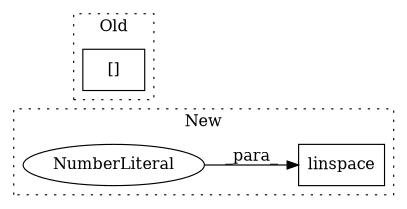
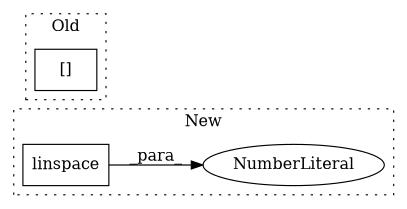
(246, 165) -> (150, 165)
